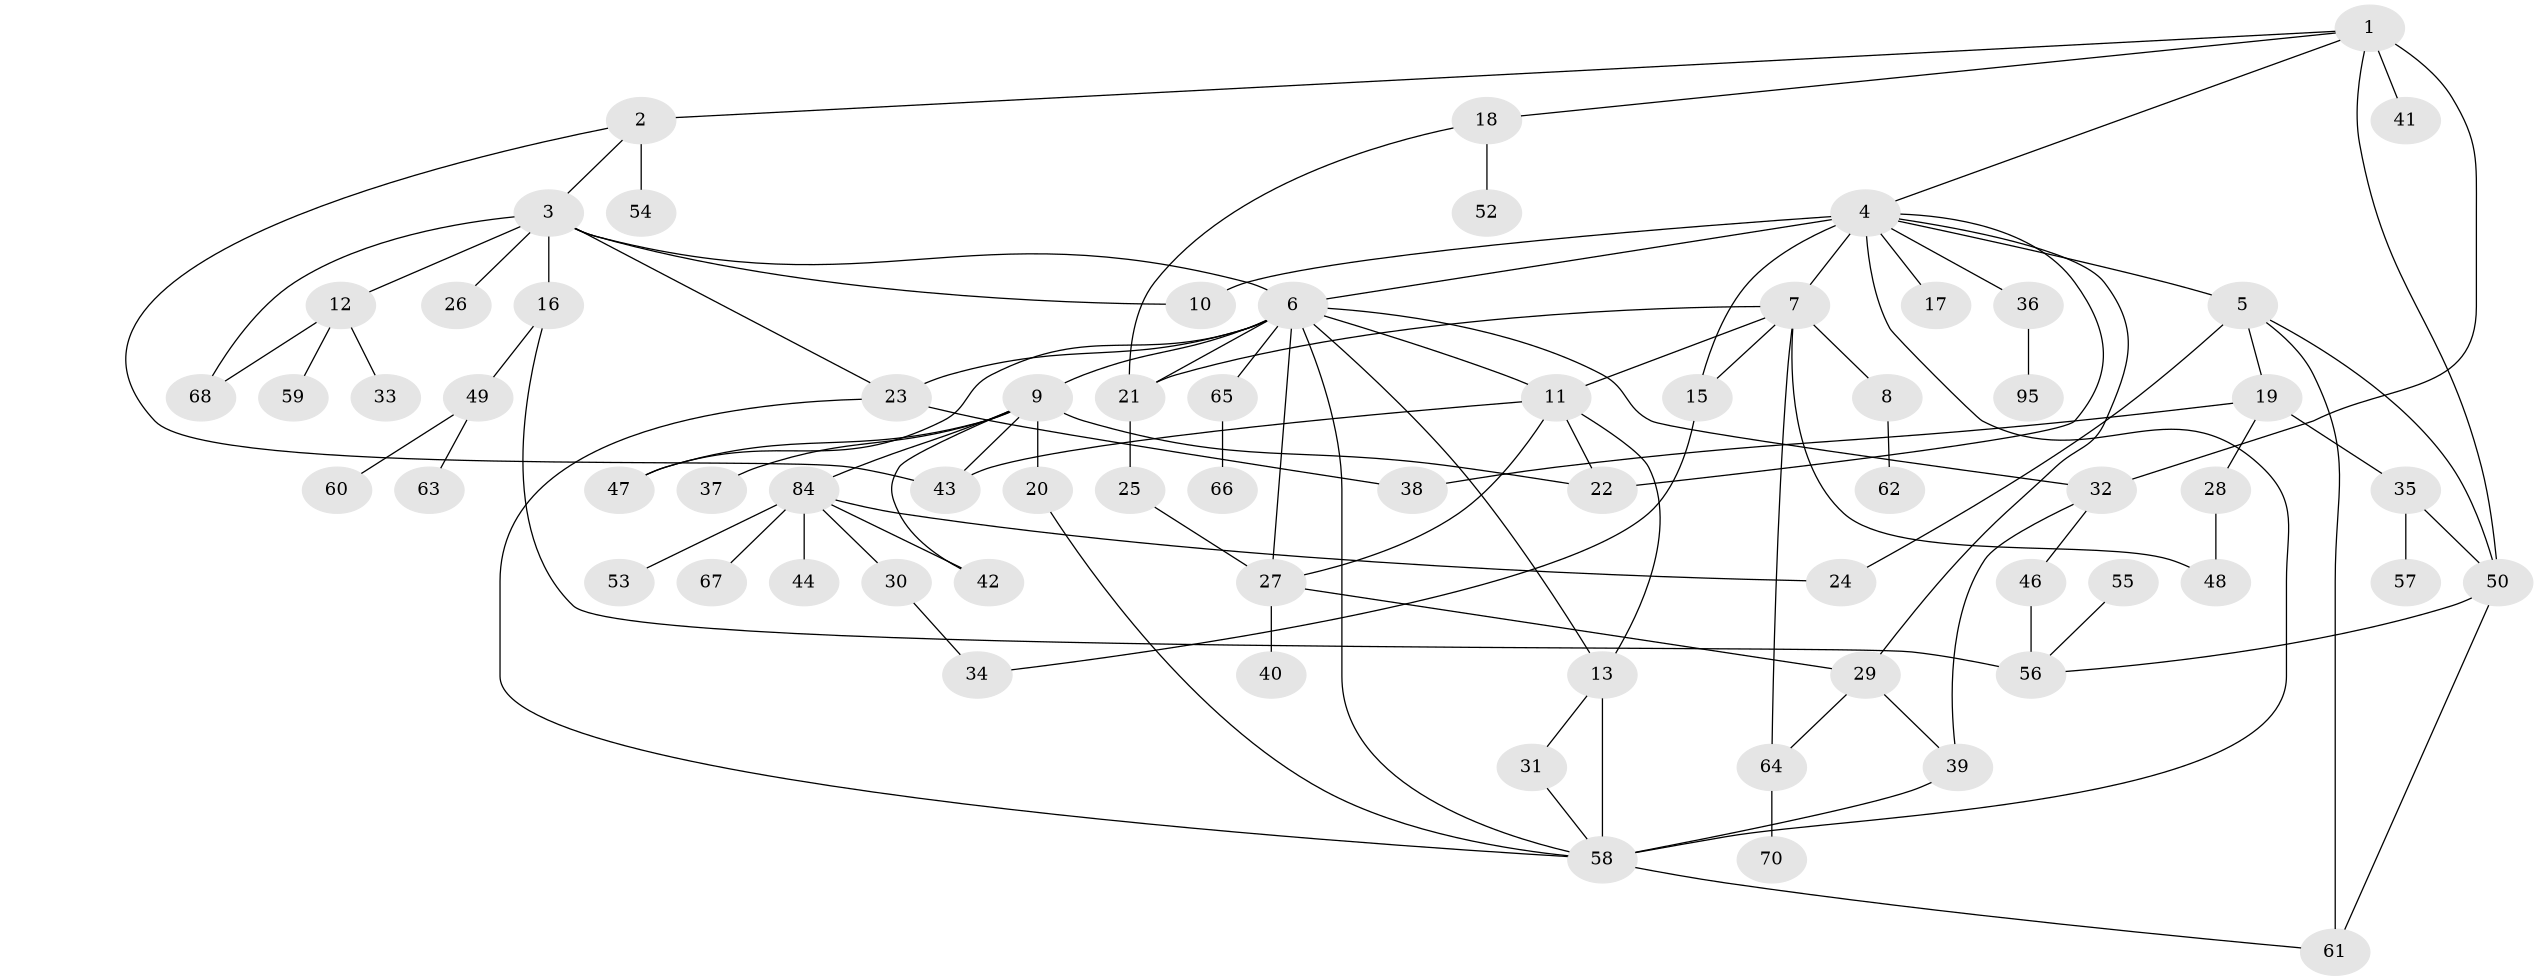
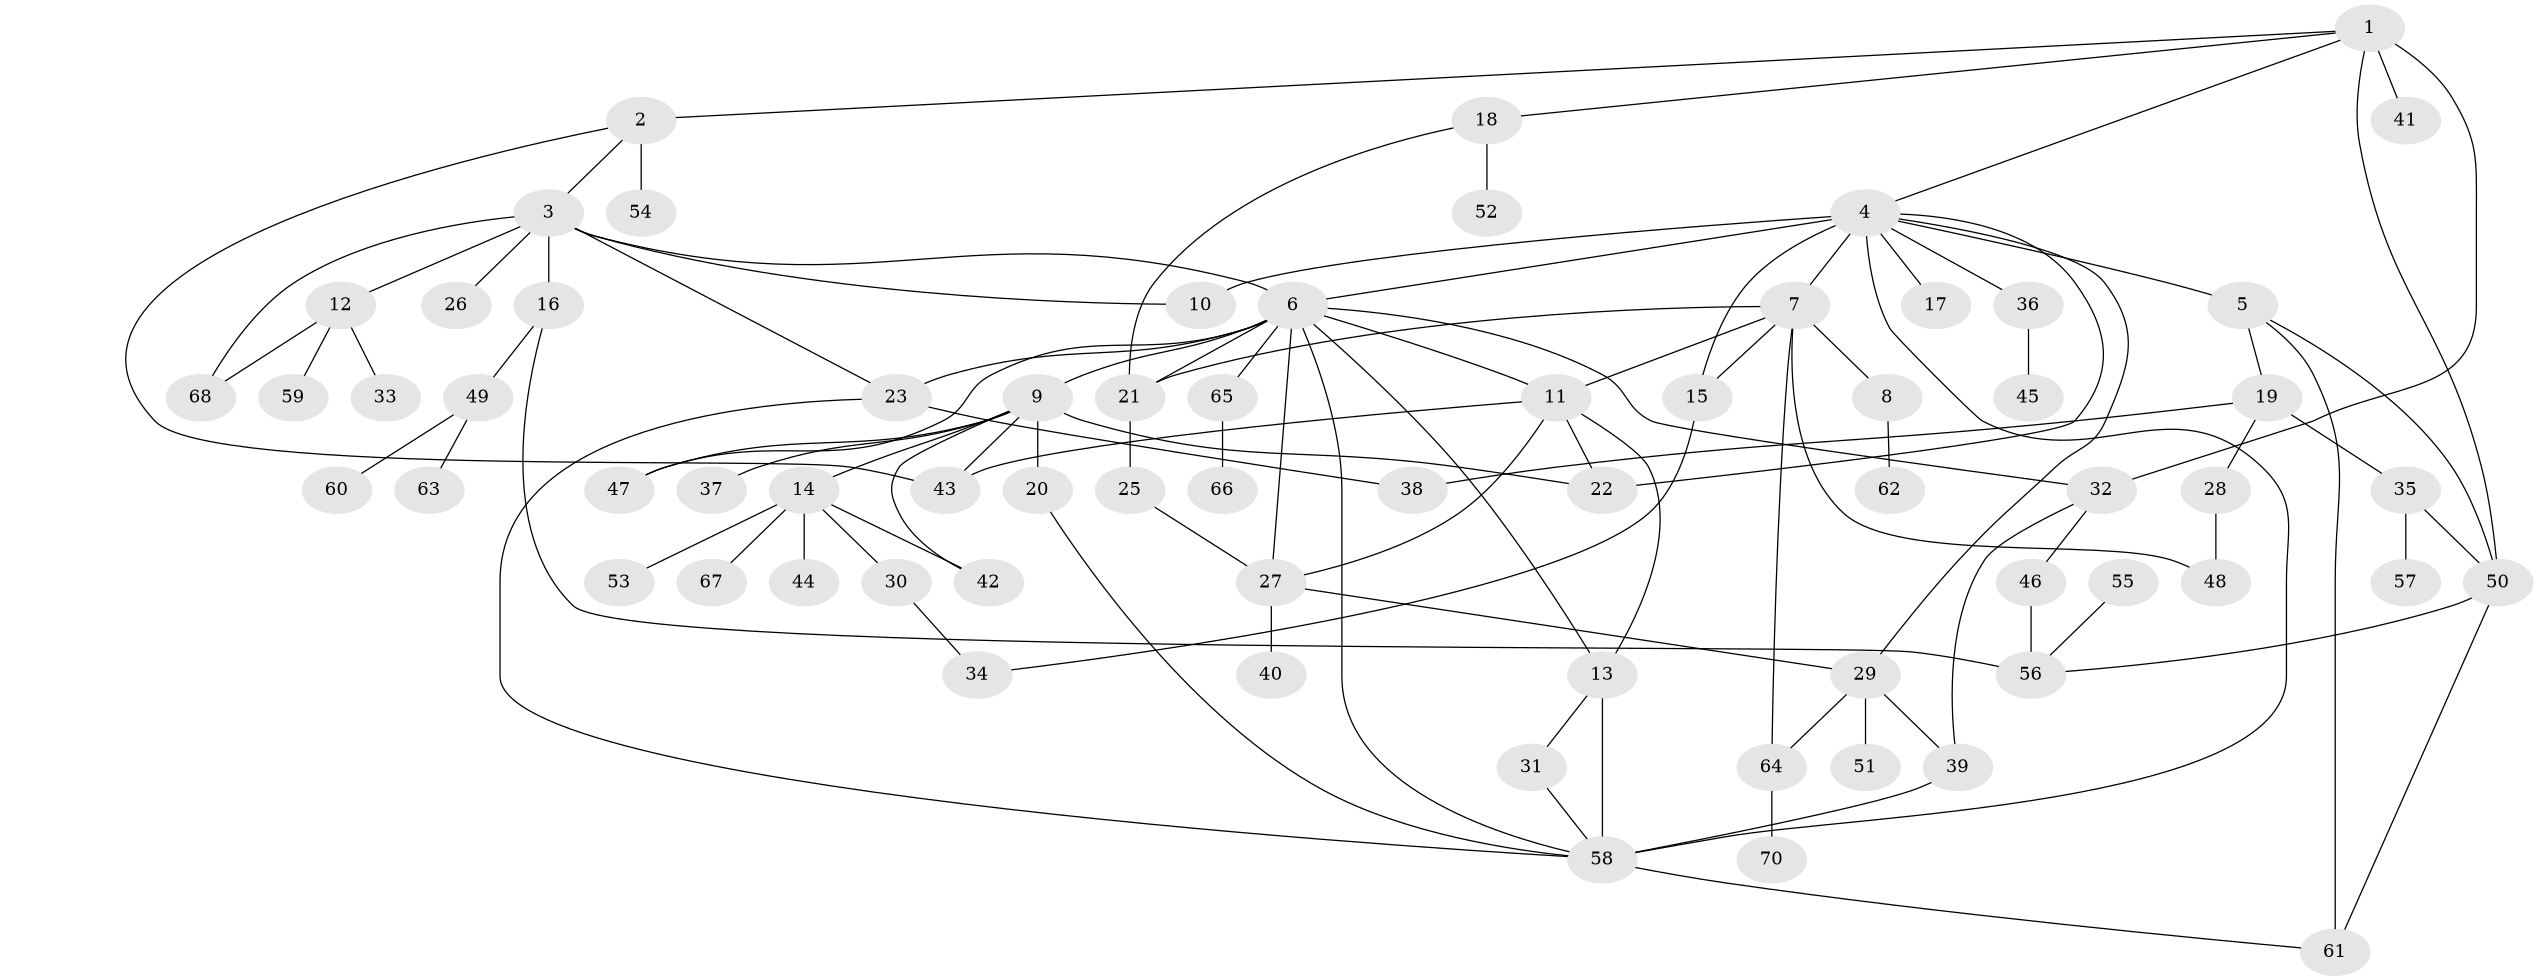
(2029, 398) -> (2029, 398)
(804, 490) -> (804, 490)
(1841, 583) -> none
none -> (1866, 767)
